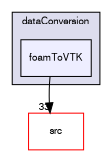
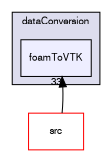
(49, 91) -> (63, 100)
